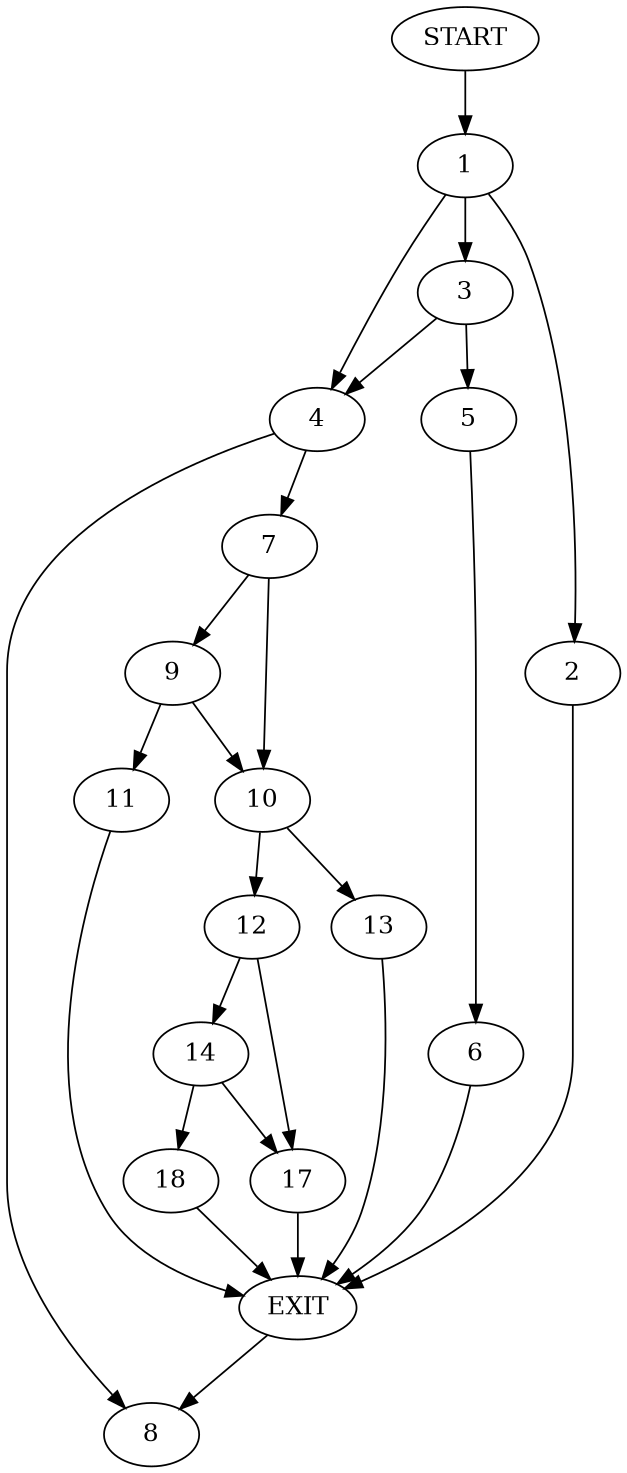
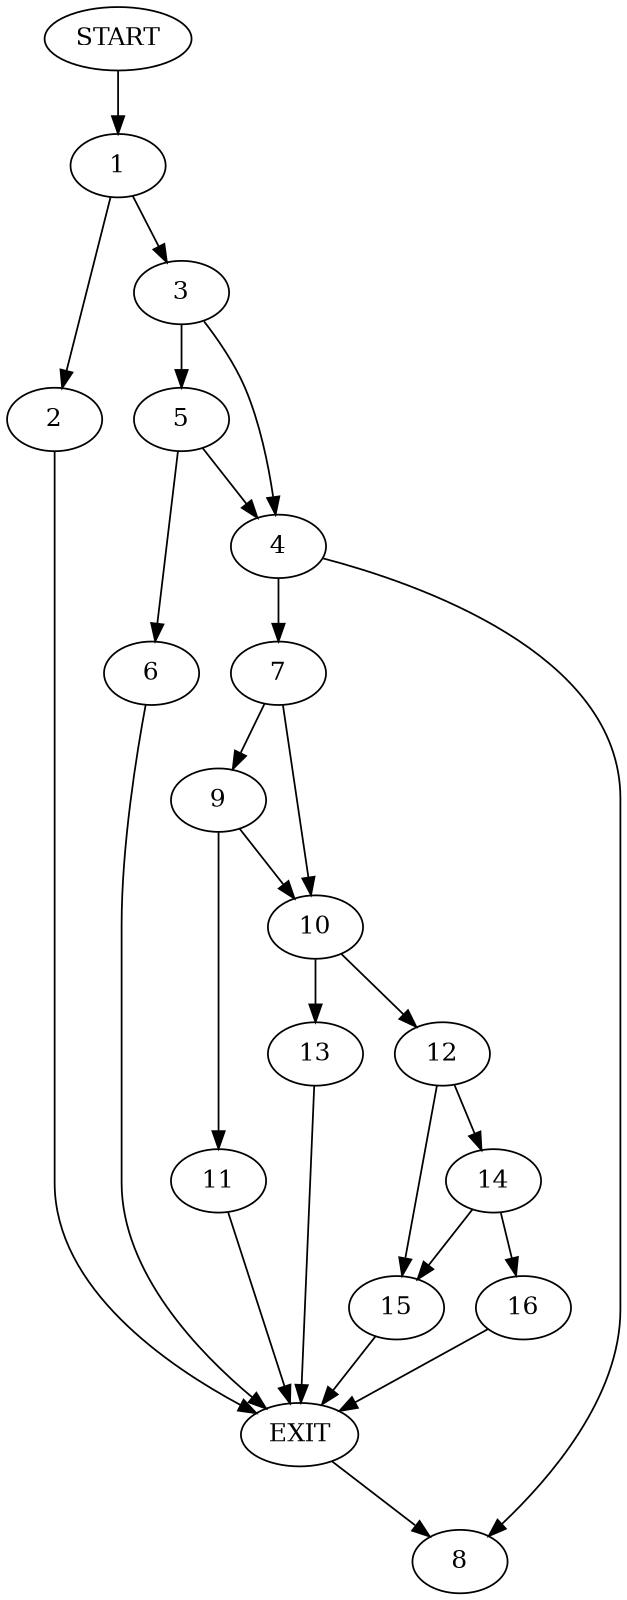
(390, 282) -> (225, 476)
(171, 1181) -> (523, 1308)
(298, 1181) -> (397, 1308)
